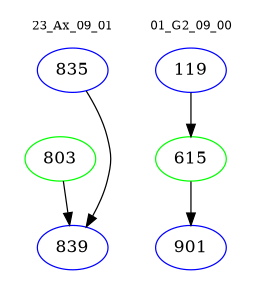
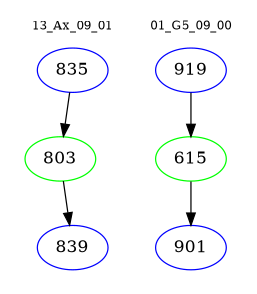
(73, 26) -> (73, 26)
(192, 26) -> (192, 26)
(191, 70) -> (191, 70)
(110, 153) -> (67, 108)
